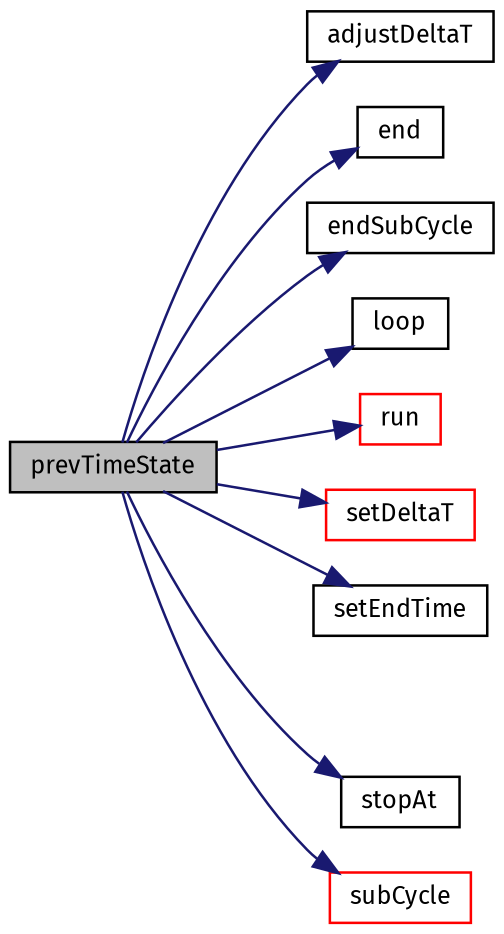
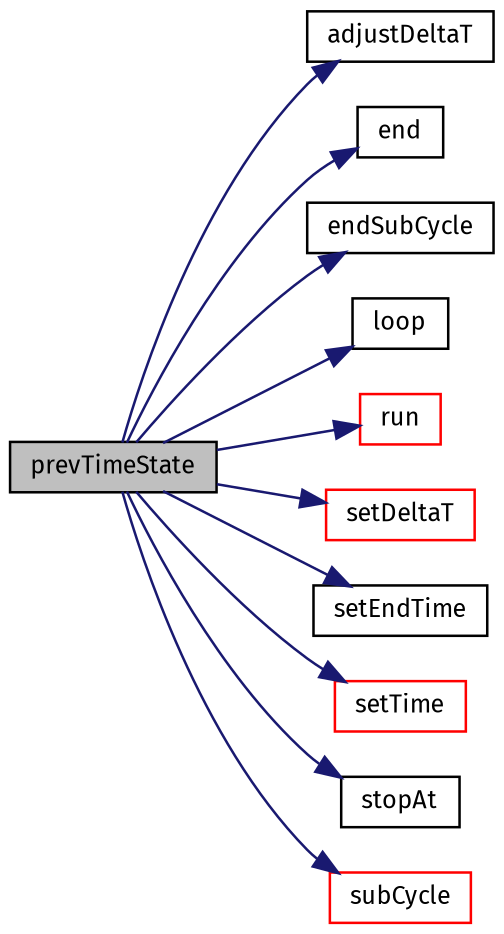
none -> (400, 706)
